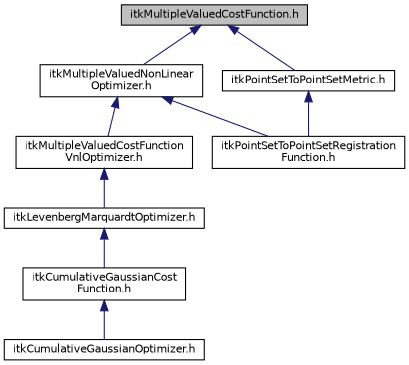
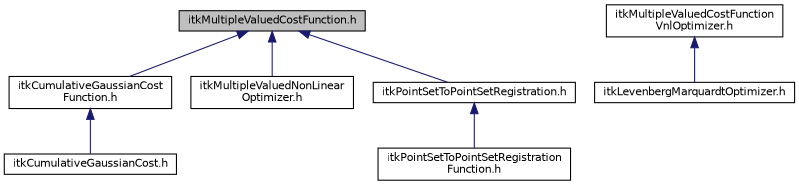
(309, 81) -> (474, 93)
(220, 118) -> none
(112, 122) -> none
(104, 254) -> (184, 56)
(104, 350) -> (90, 164)
